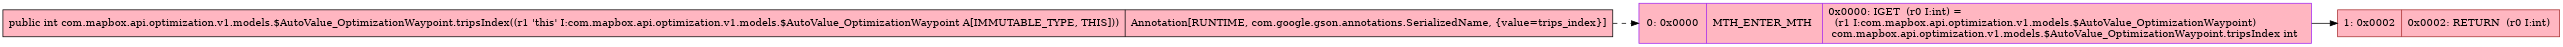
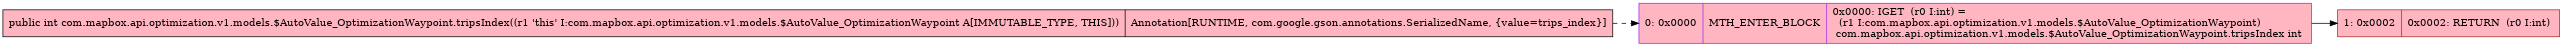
(1762, 23) -> (1765, 23)
